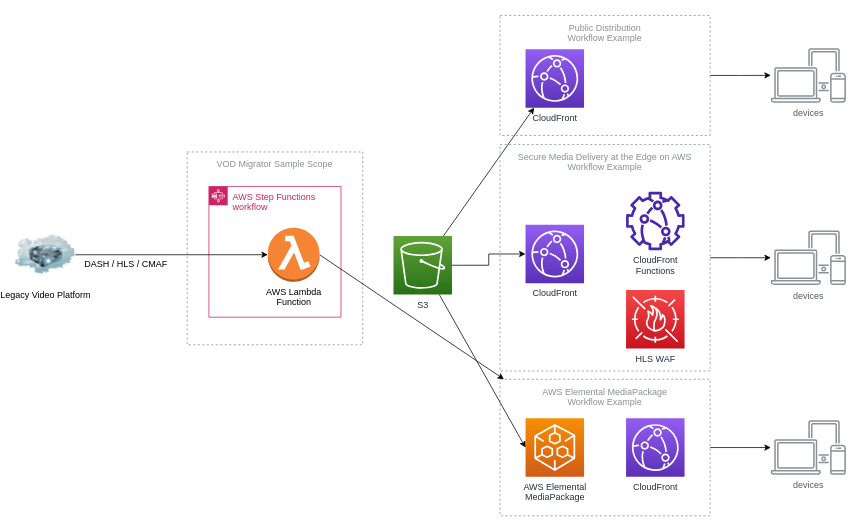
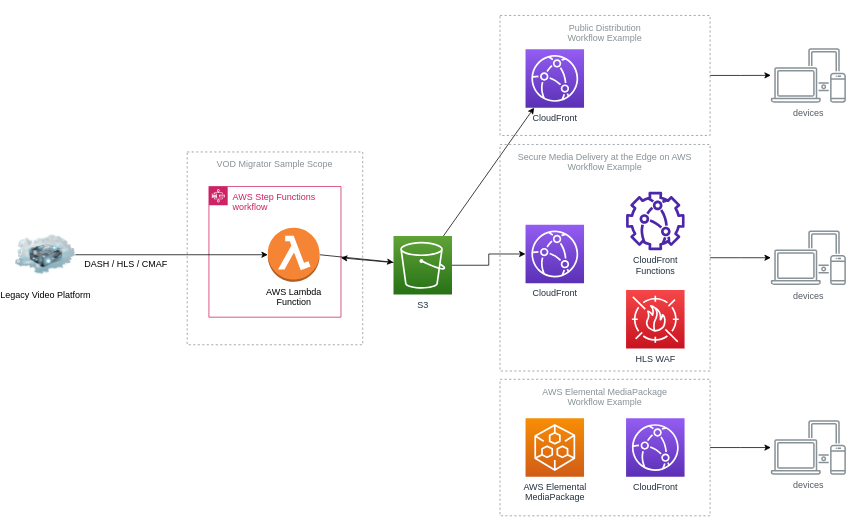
(409, 315) -> (334, 256)
(481, 369) -> (372, 261)
